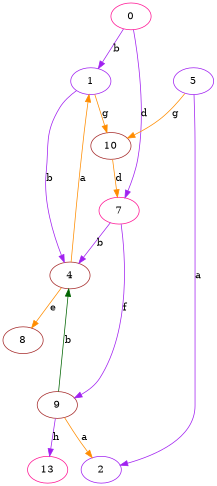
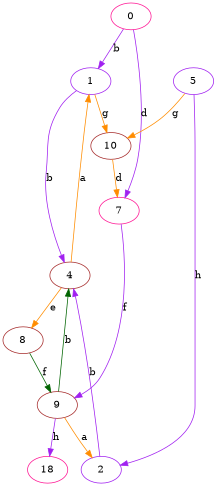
(97, 240) -> (89, 376)
(198, 275) -> (198, 275)
none -> (38, 369)
(48, 470) -> (48, 470)
